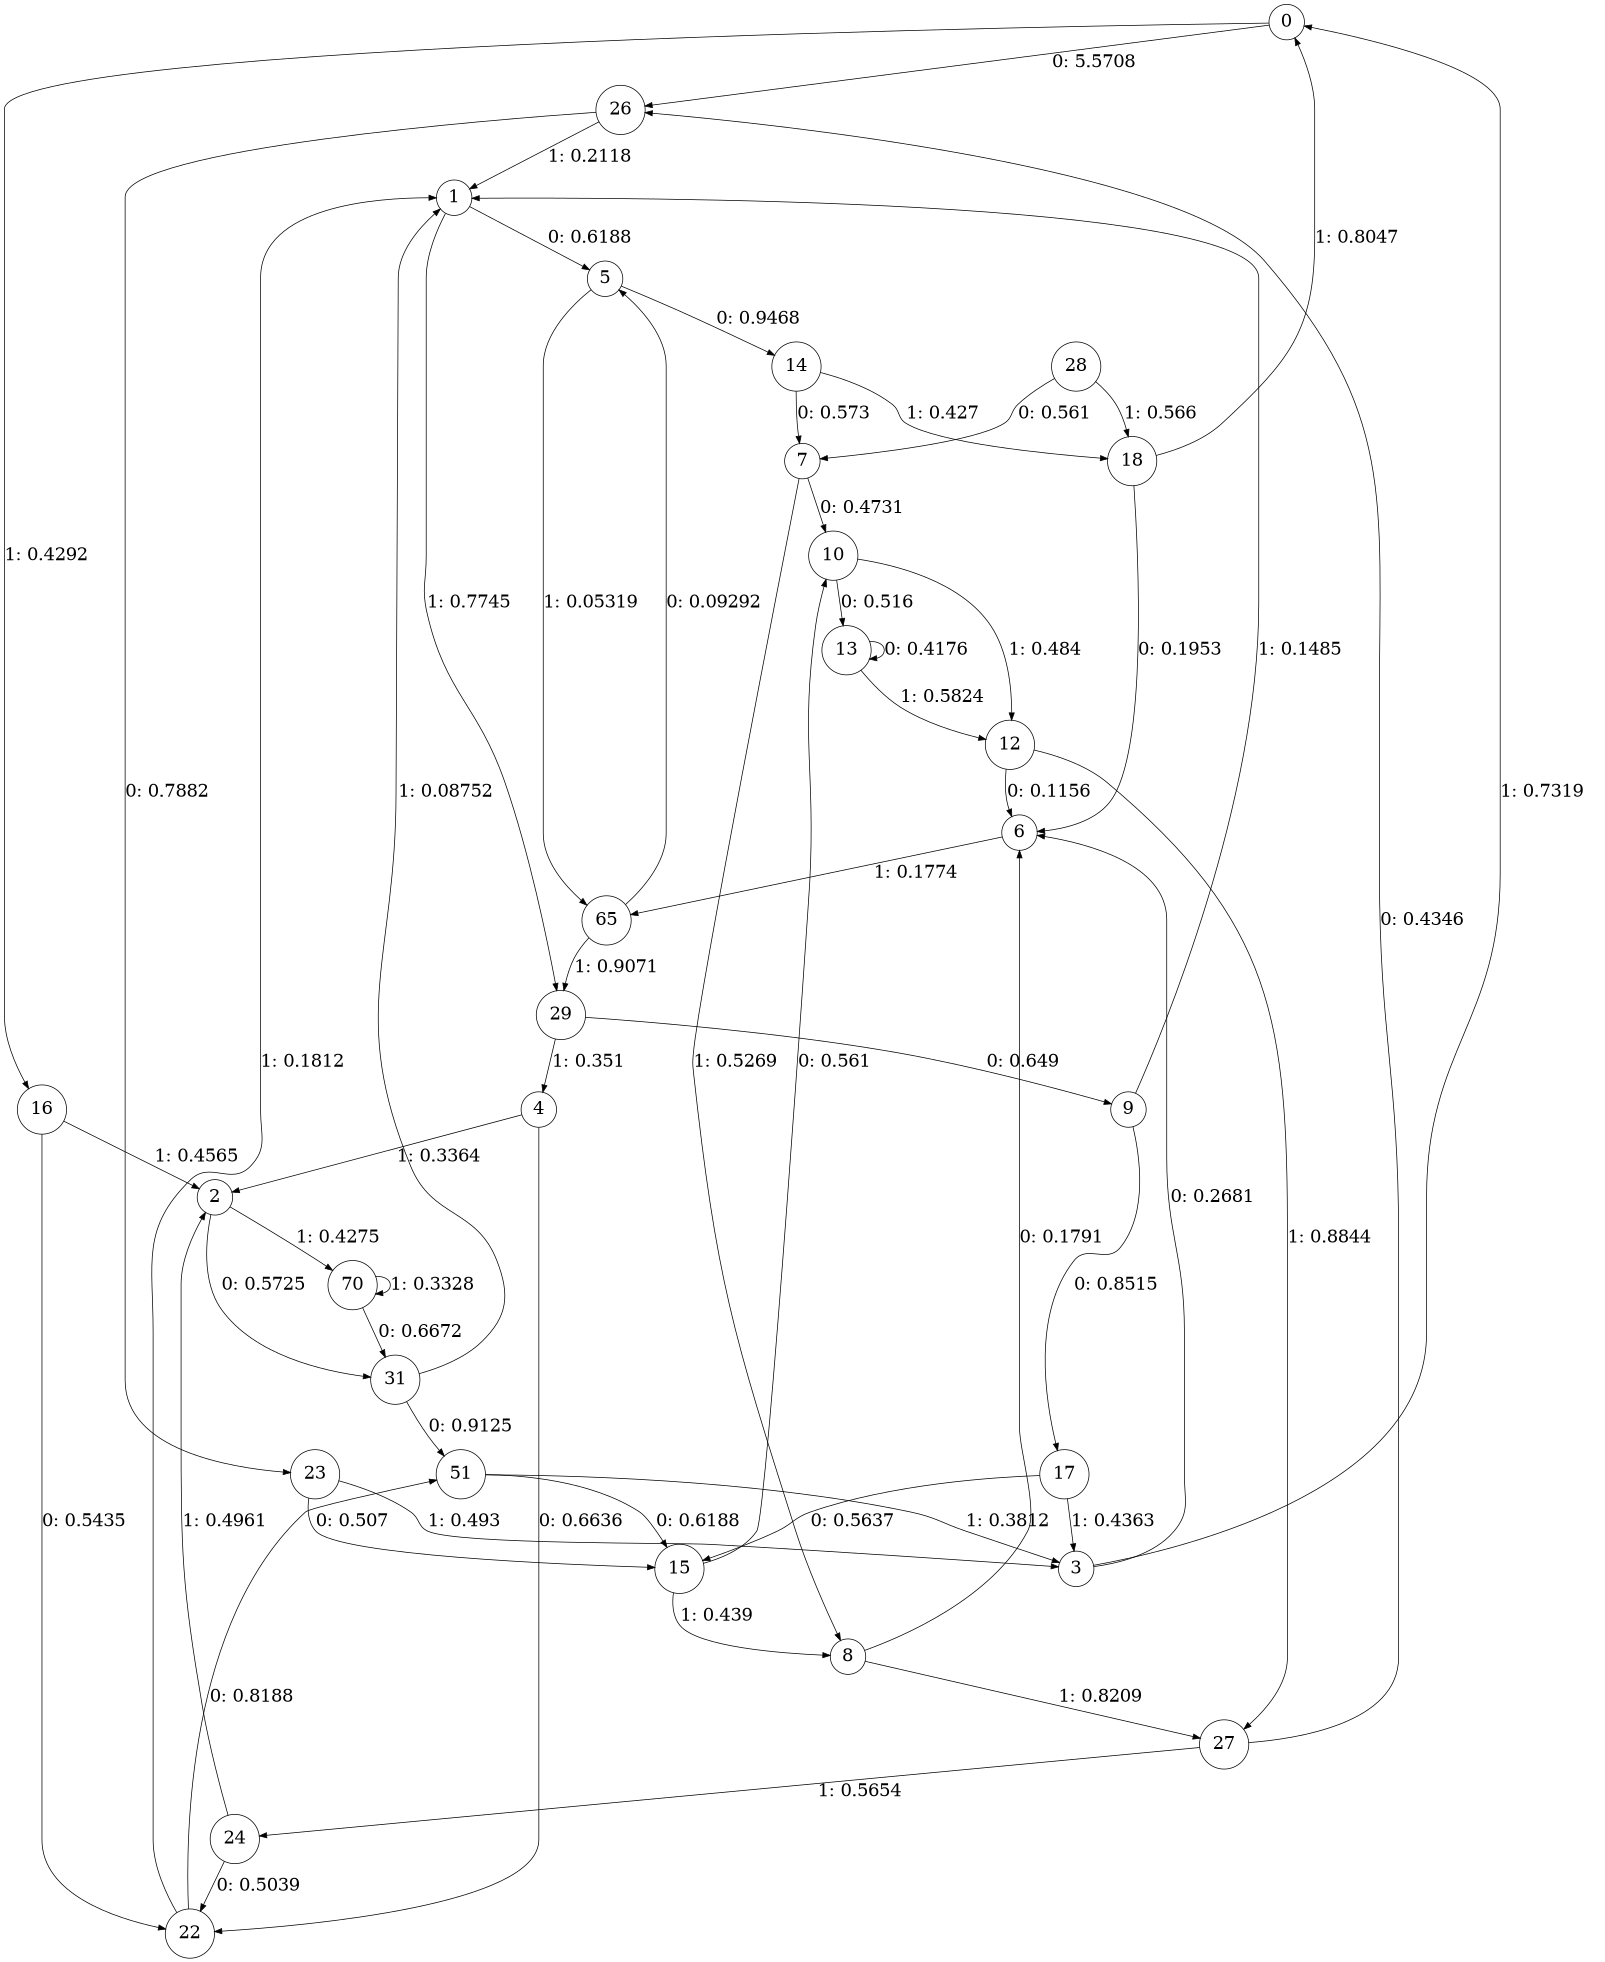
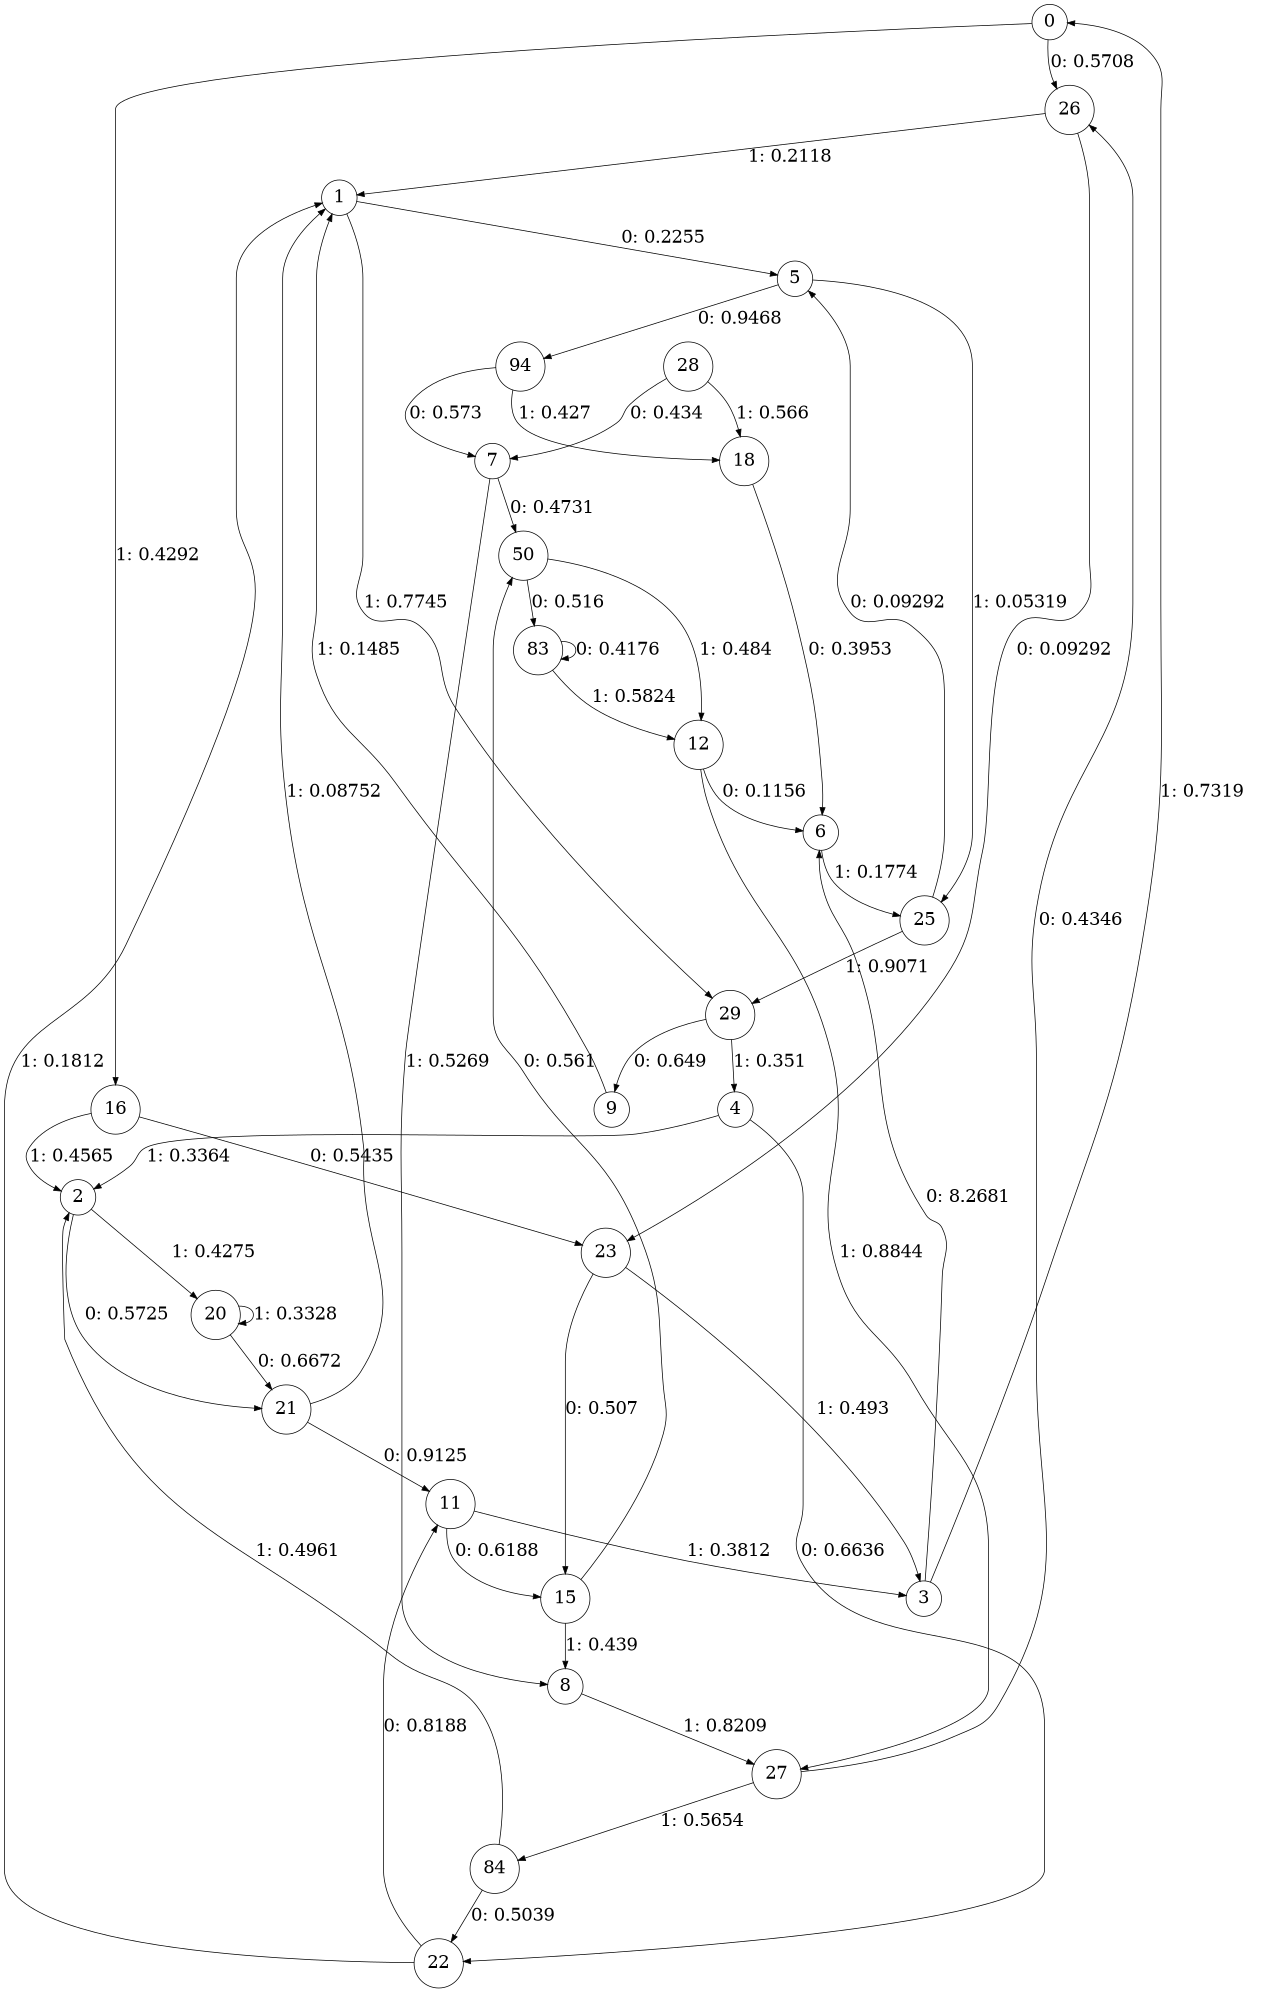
(1102, 63) -> (1100, 63)
(598, 238) -> (671, 238)
(1311, 285) -> none
(796, 367) -> (520, 367)
(1066, 414) -> (678, 414)
(833, 556) -> (523, 556)
(847, 650) -> (538, 650)
(1188, 650) -> (858, 650)
(175, 792) -> (1070, 650)
(607, 920) -> (925, 920)
(1220, 1197) -> (976, 1197)
(353, 1285) -> (216, 1315)
(1020, 1298) -> none
(395, 1380) -> (286, 1410)
(461, 1474) -> (451, 1504)
(1064, 1474) -> none
(42, 1565) -> (357, 1179)
(235, 1839) -> (495, 1869)
